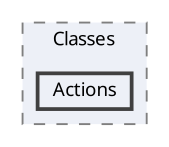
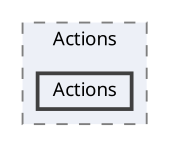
(85, 40) -> (85, 40)
